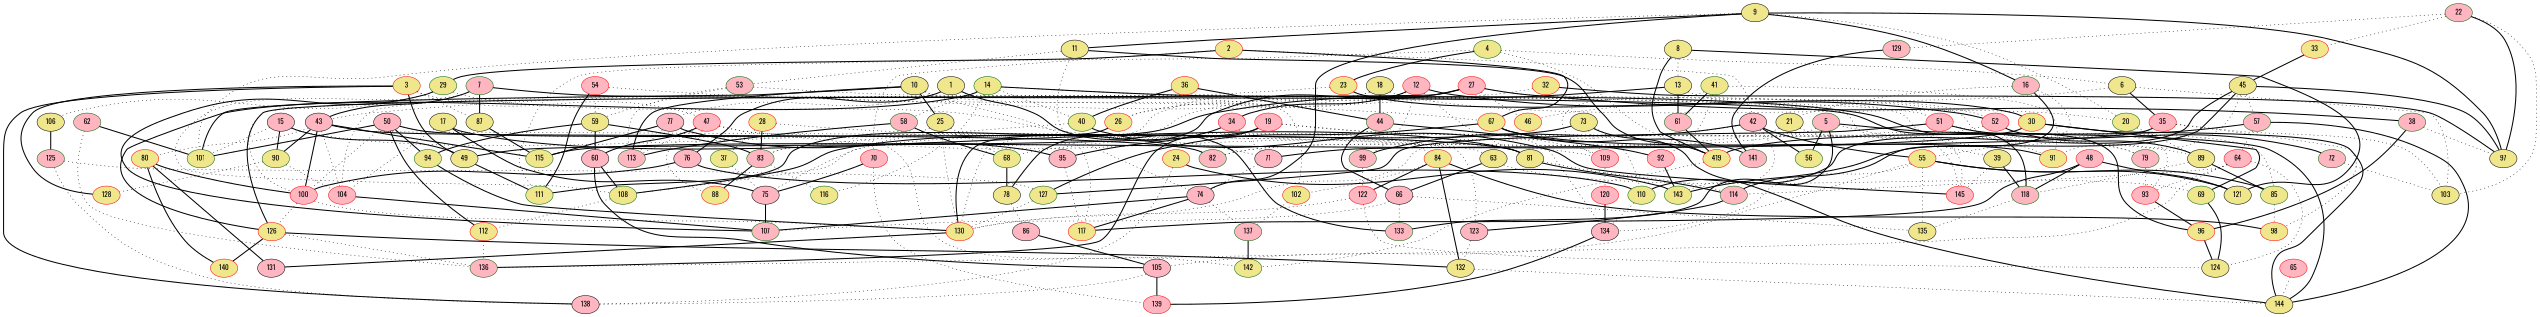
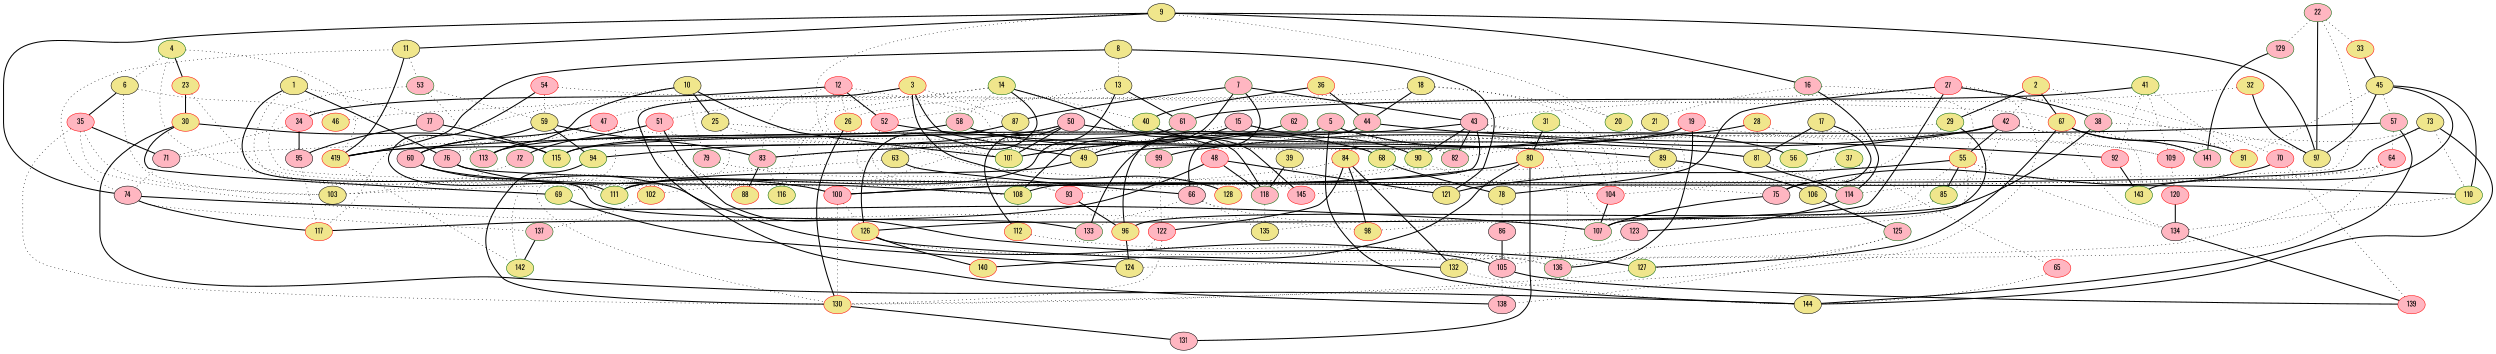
none -> (1546, 122)
(1176, 159) -> none
(229, 175) -> (1130, 141)
(2234, 175) -> (1727, 169)
none -> (1951, 217)
